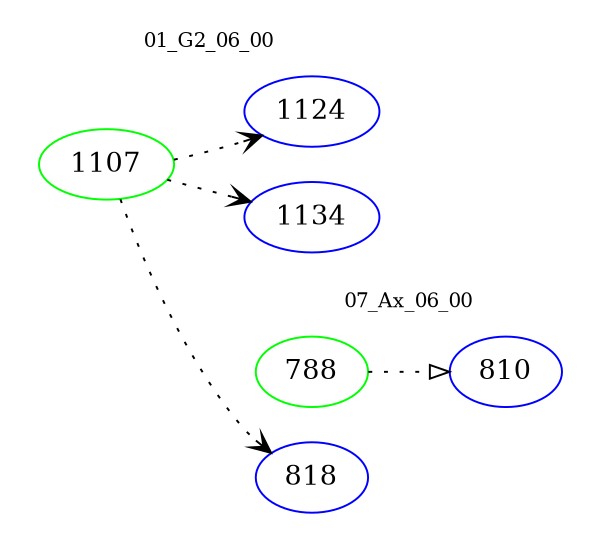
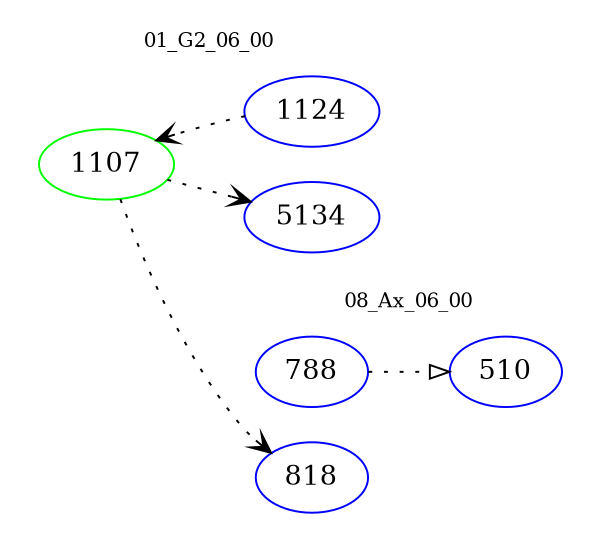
(209, 151) -> (210, 125)
(312, 217) -> (312, 217)
(409, 302) -> (409, 302)
(312, 372) -> (312, 372)
(506, 372) -> (506, 372)
